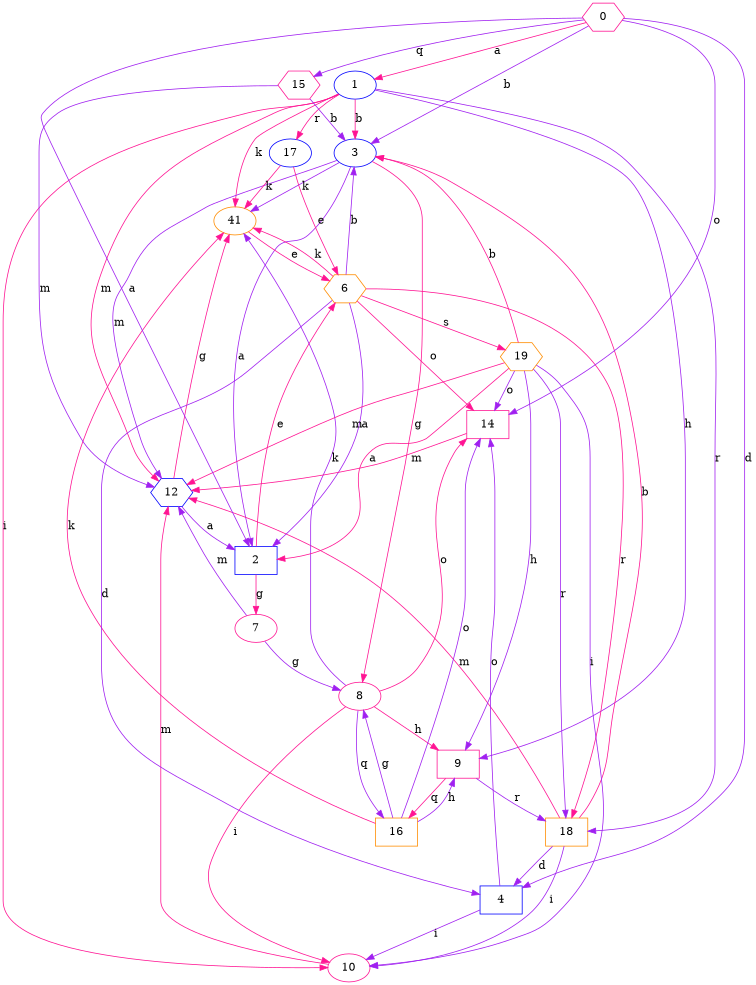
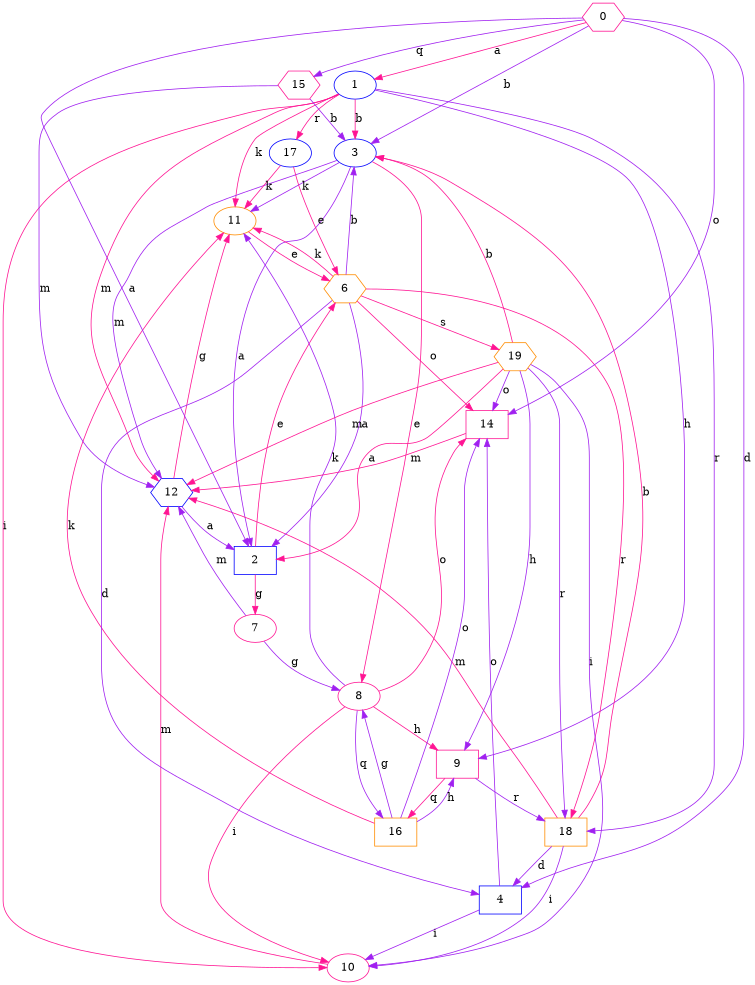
(235, 221) -> (235, 221)
(418, 425) -> (417, 425)
